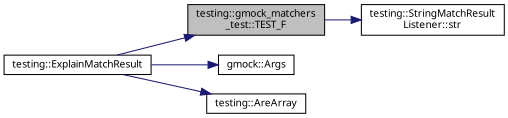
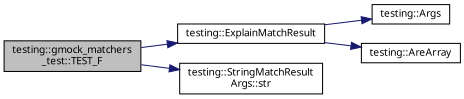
(433, 20) -> (251, 79)
(151, 46) -> (154, 46)
(256, 65) -> (411, 14)
